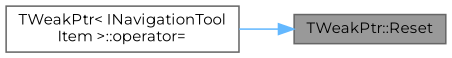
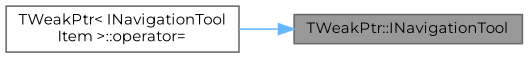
(370, 29) -> (408, 29)
